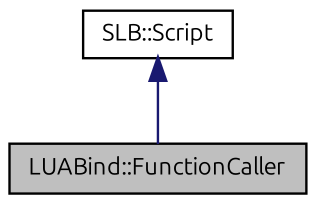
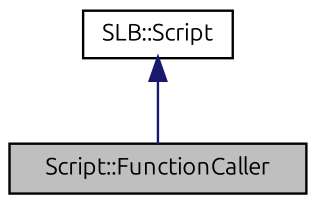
(158, 169) -> (158, 169)
